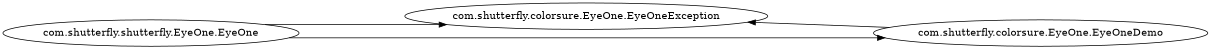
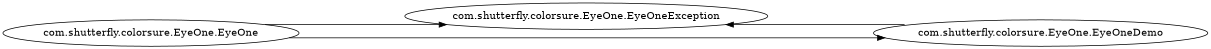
(823, 25) -> (819, 25)
(151, 33) -> (151, 33)
